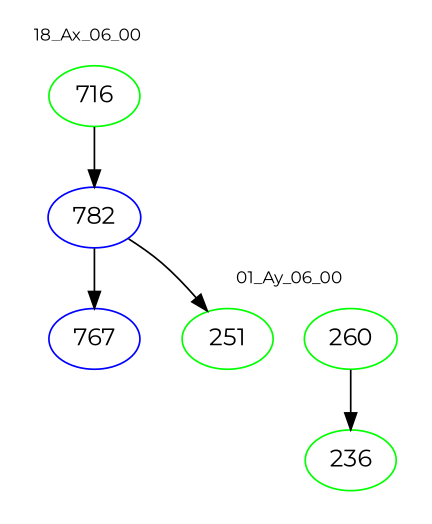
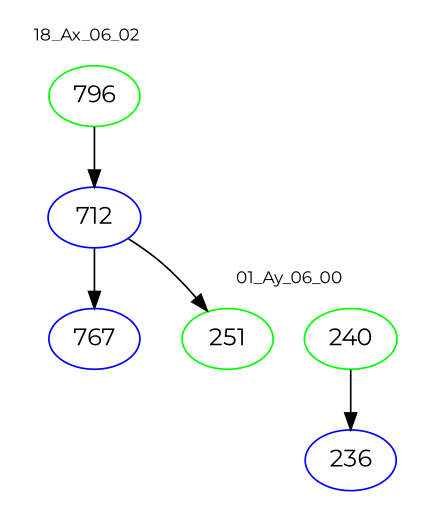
(88, 36) -> (88, 36)
(94, 96) -> (94, 96)
(94, 218) -> (94, 218)
(351, 339) -> (351, 339)
(351, 460) -> (351, 460)
